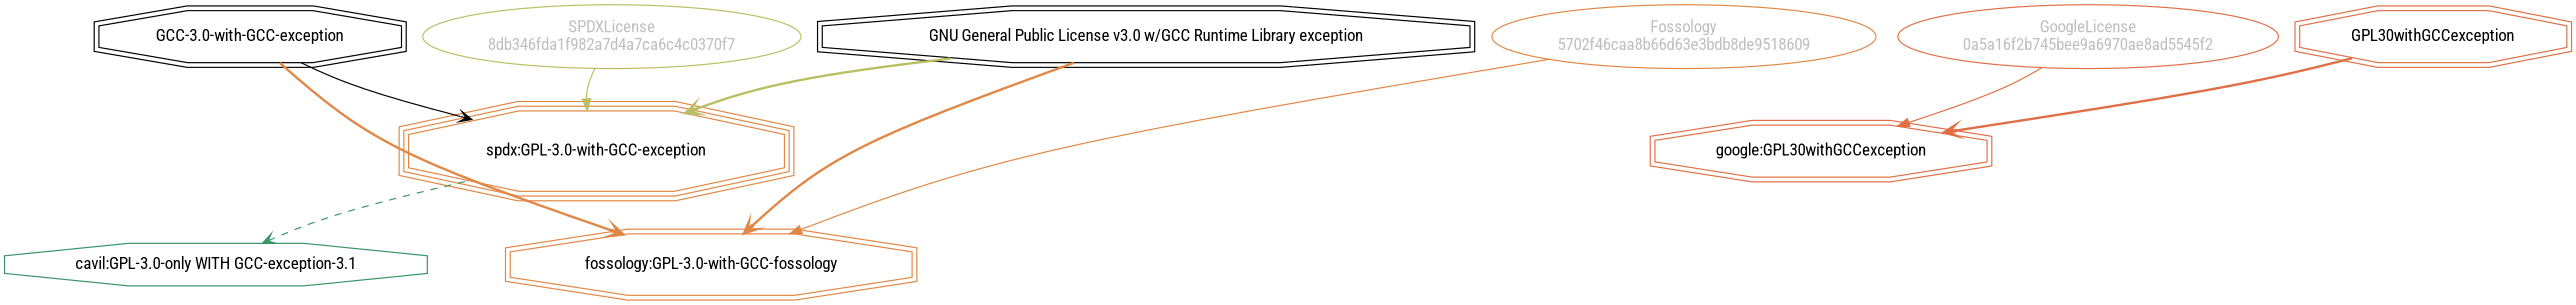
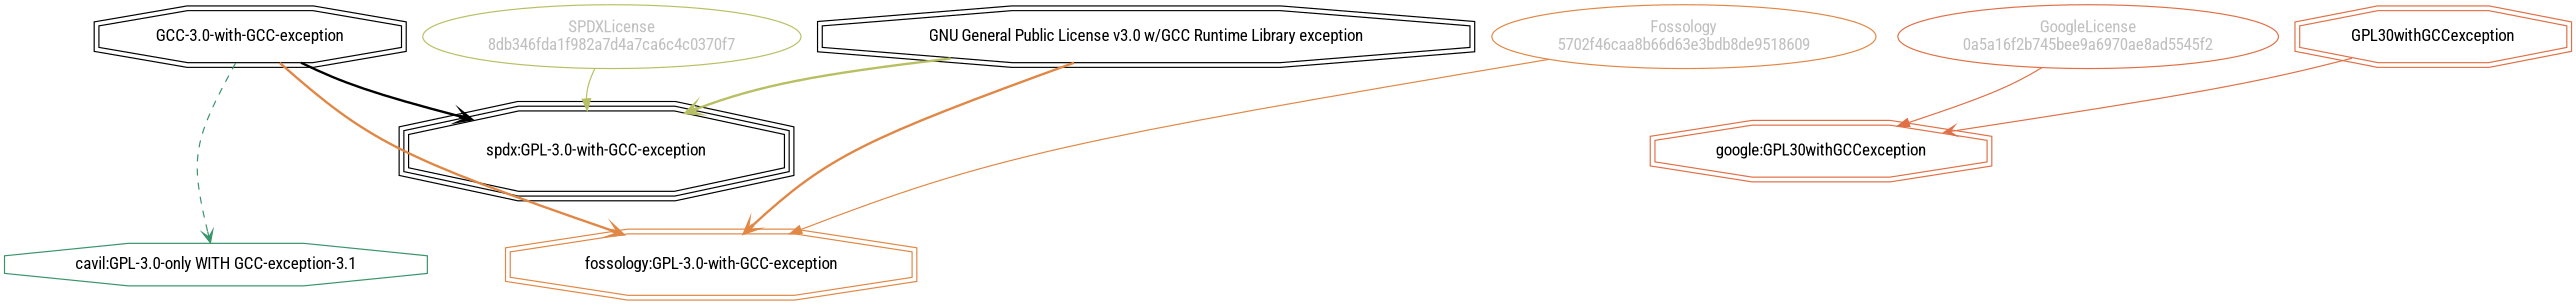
(379, 94) -> (379, 94)
(2155, 99) -> (2155, 99)
(597, 151) -> (597, 151)
(368, 206) -> (200, 144)
(711, 265) -> (711, 265)
